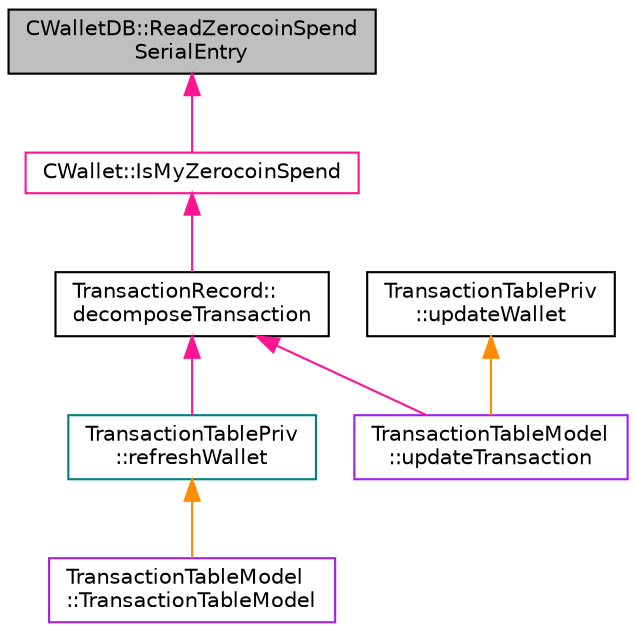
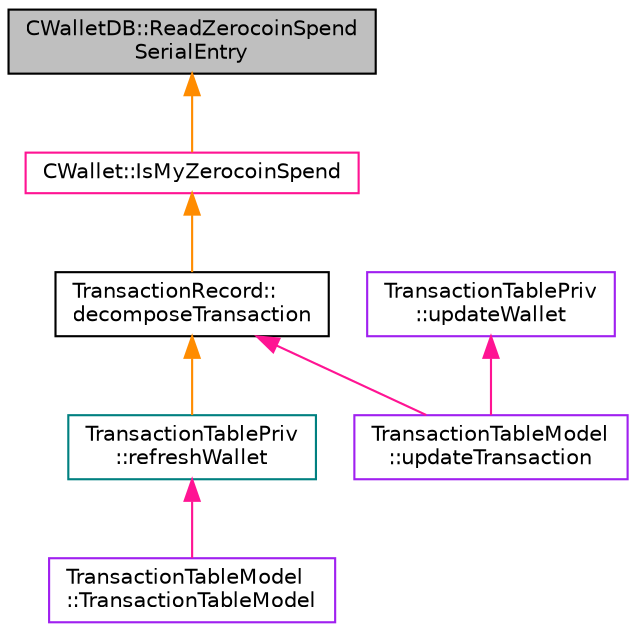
(192, 124) -> (192, 124)
(192, 244) -> (192, 244)
(491, 304) -> (491, 304)
(192, 387) -> (192, 387)
(491, 387) -> (491, 387)
(192, 530) -> (192, 530)
